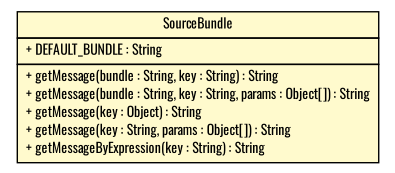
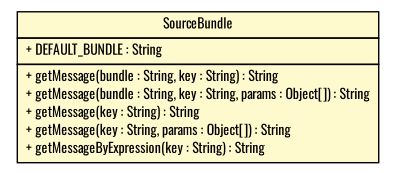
(114, 113) -> (113, 113)
